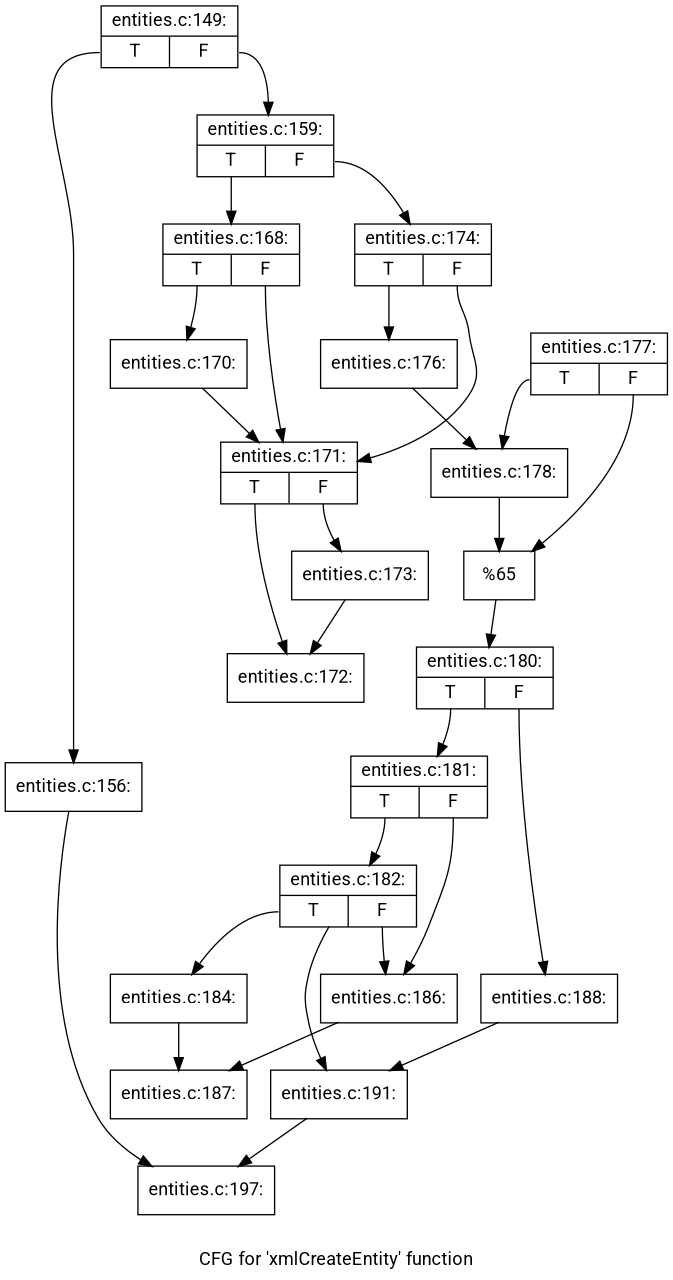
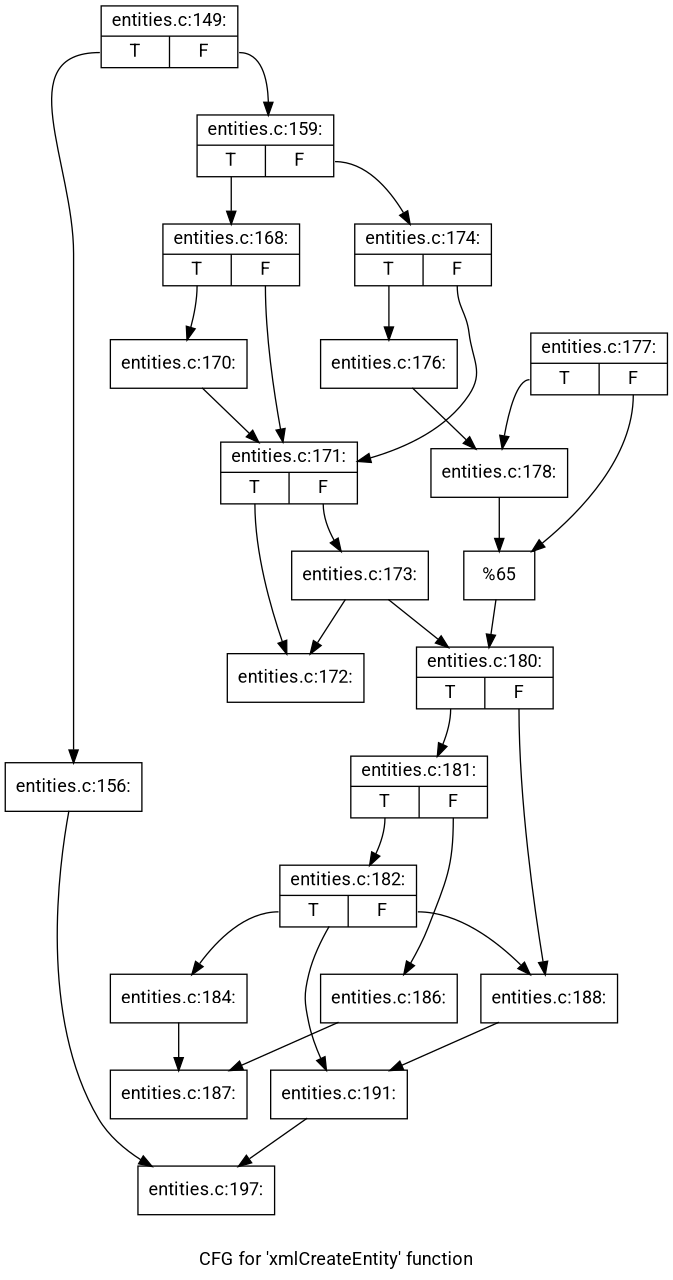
none -> (413, 619)
(383, 944) -> (474, 929)
